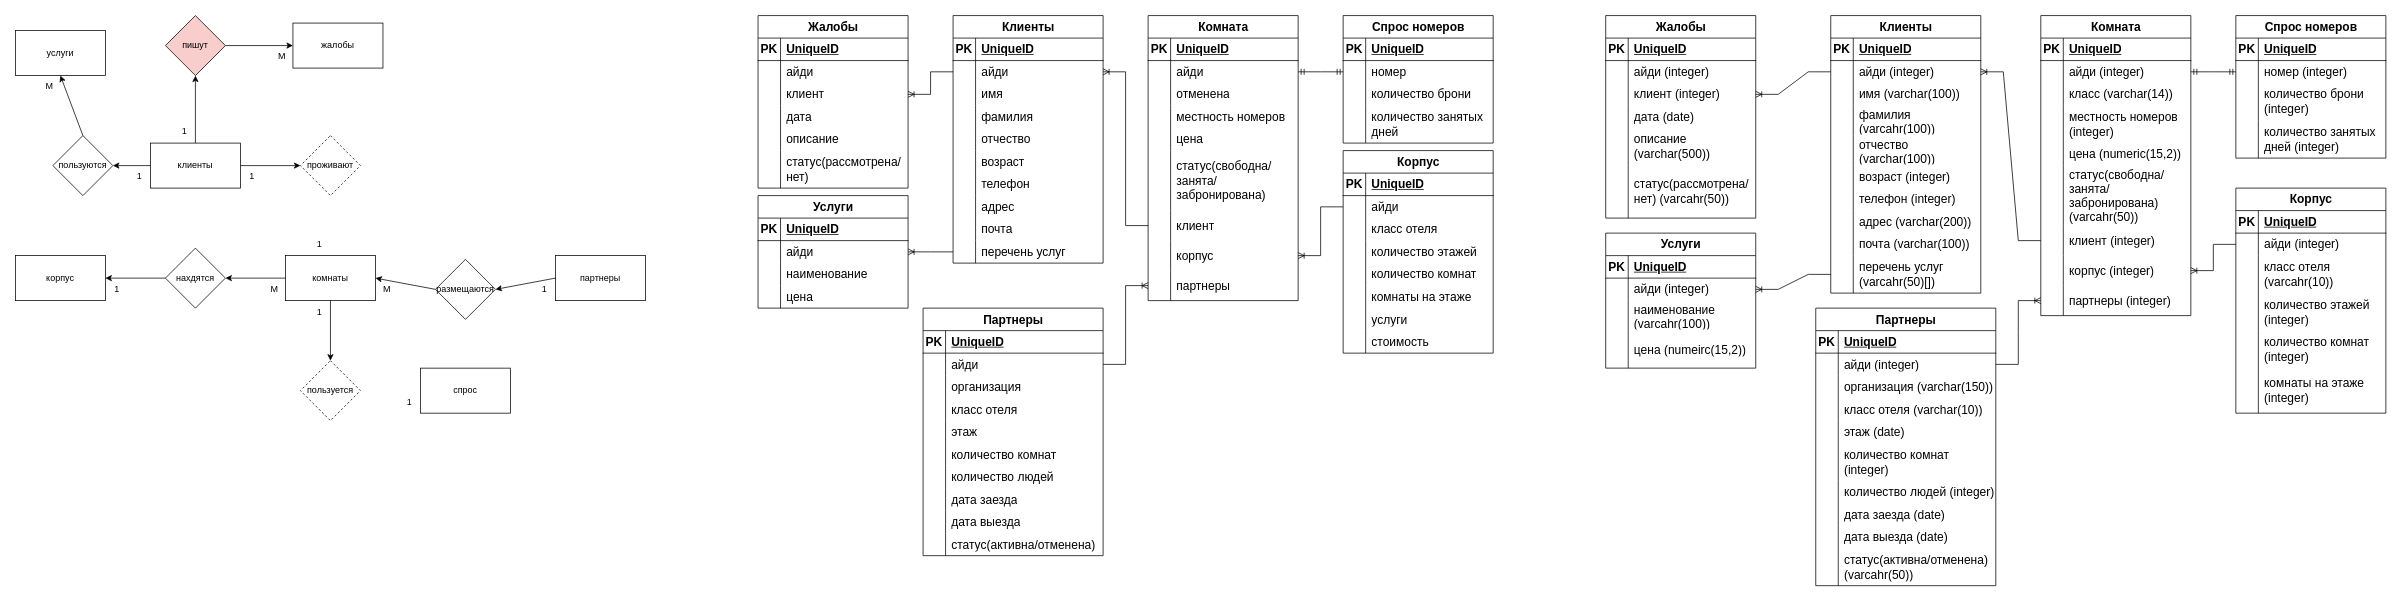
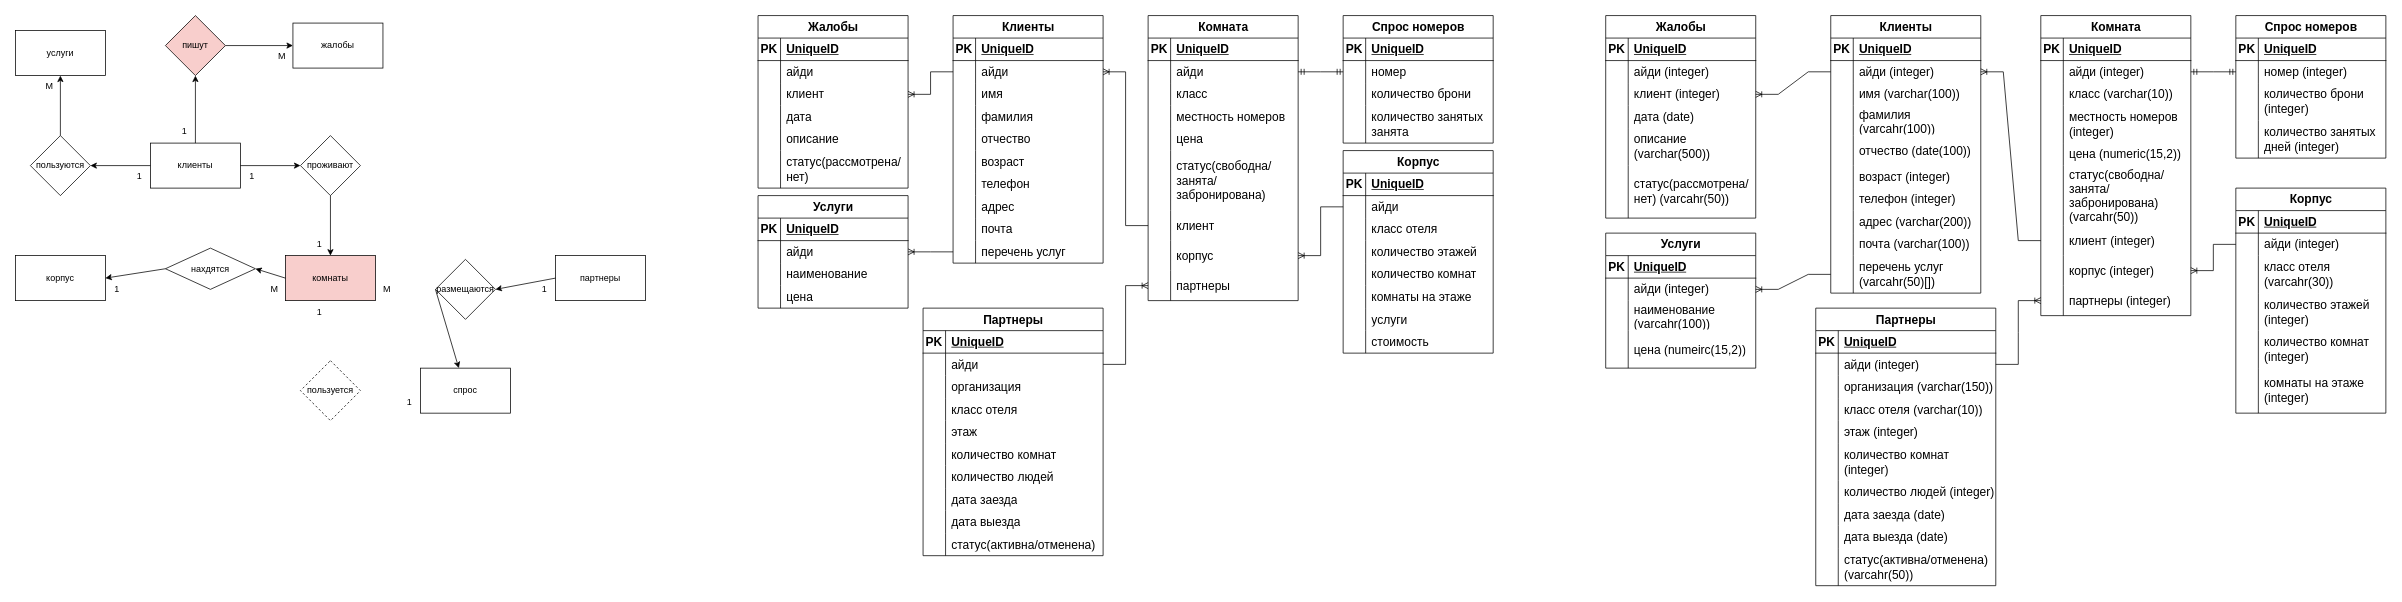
(1203, 94) -> (1193, 94)
(2130, 94) -> (2130, 94)
(1432, 124) -> (1432, 124)
(1920, 150) -> (1920, 150)
(83, 165) -> (60, 165)
(330, 165) -> (330, 165)
none -> (330, 222)
(2325, 274) -> (2325, 274)
(195, 278) -> (210, 269)
(330, 278) -> (330, 278)
(408, 284) -> (446, 326)
(330, 327) -> none
(1879, 432) -> (1888, 432)
